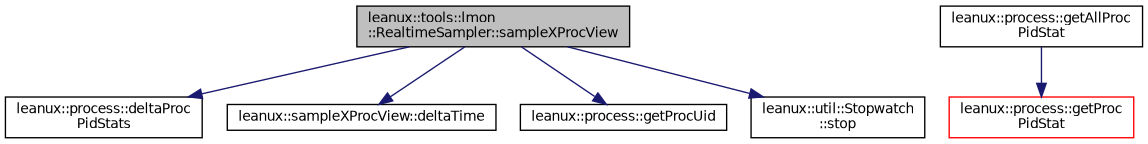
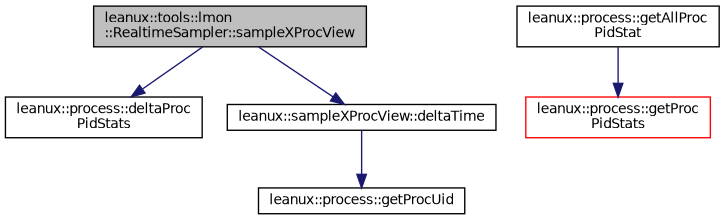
(558, 72) -> (362, 152)
(838, 117) -> none
(1041, 117) -> (618, 117)
